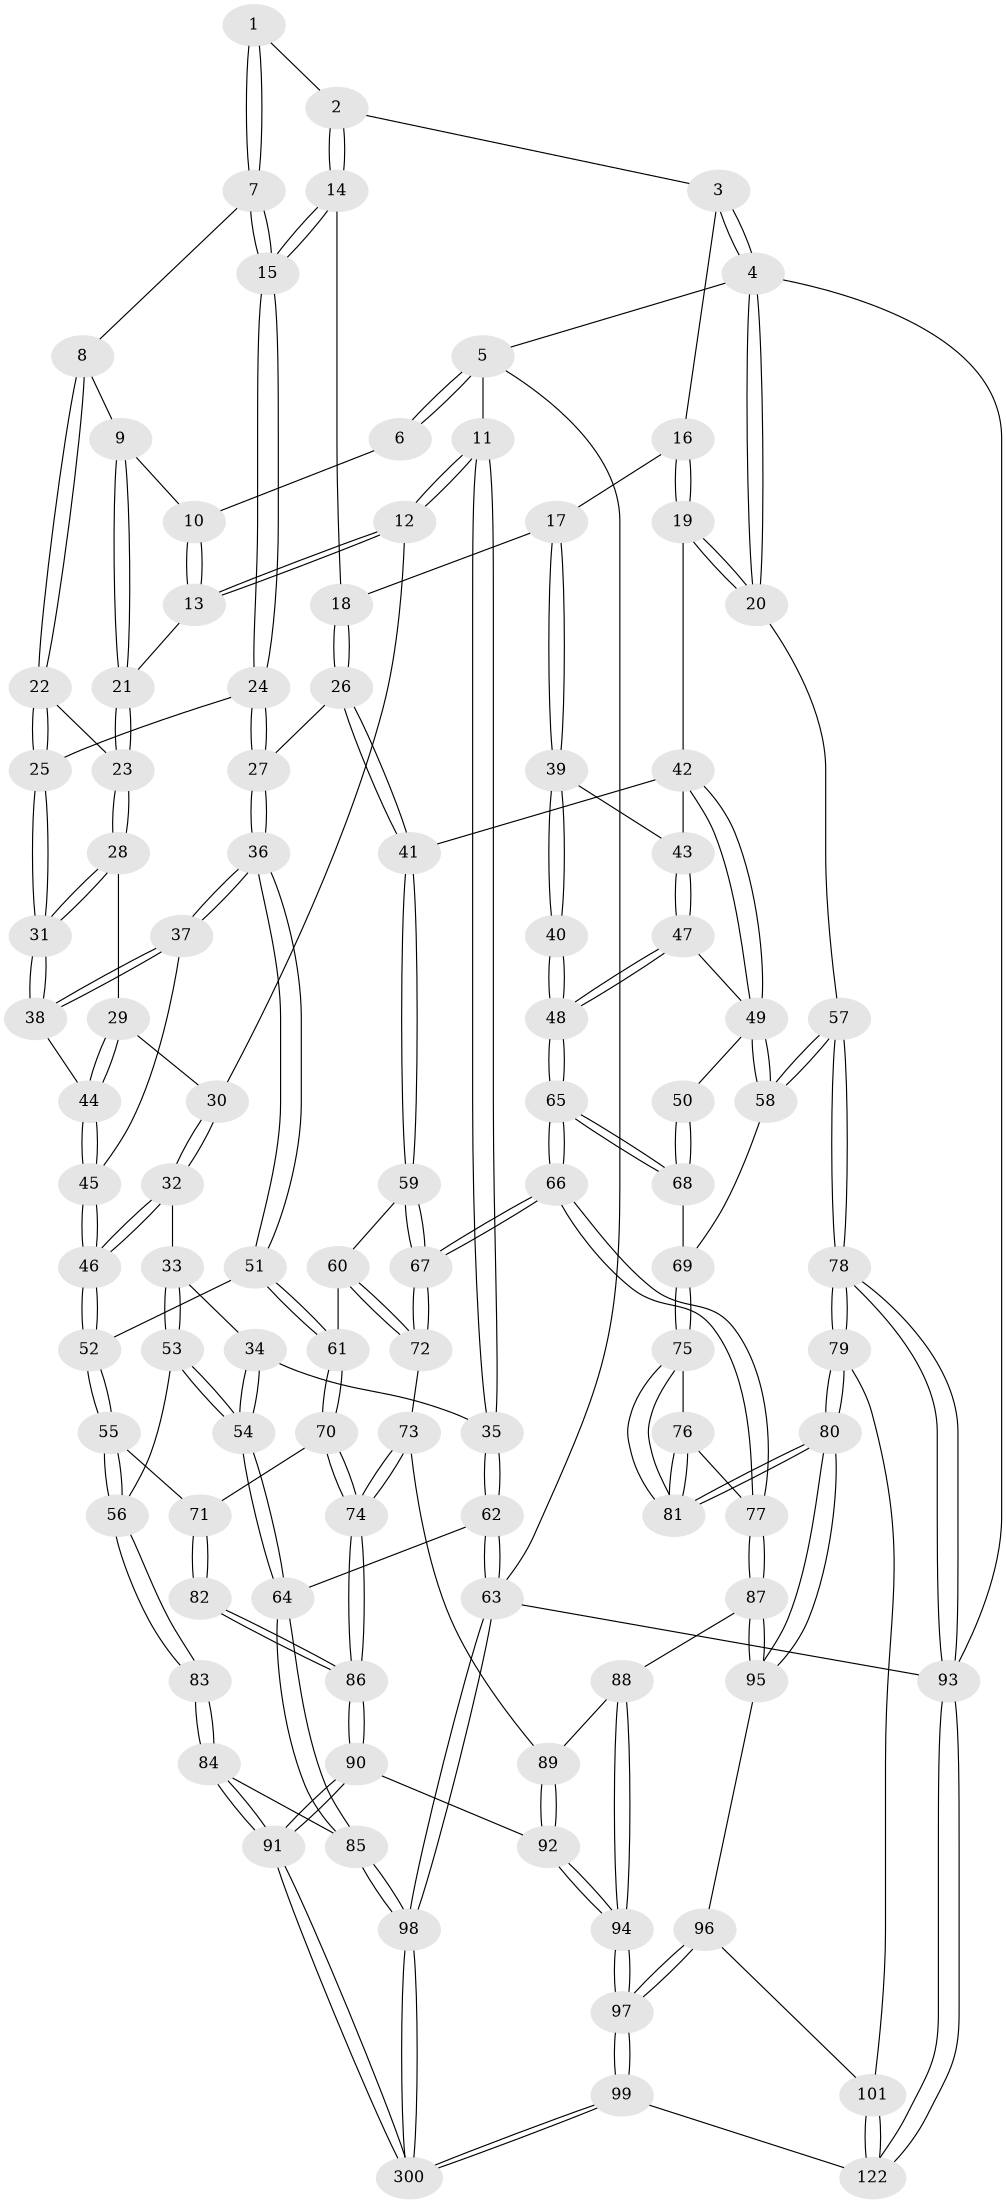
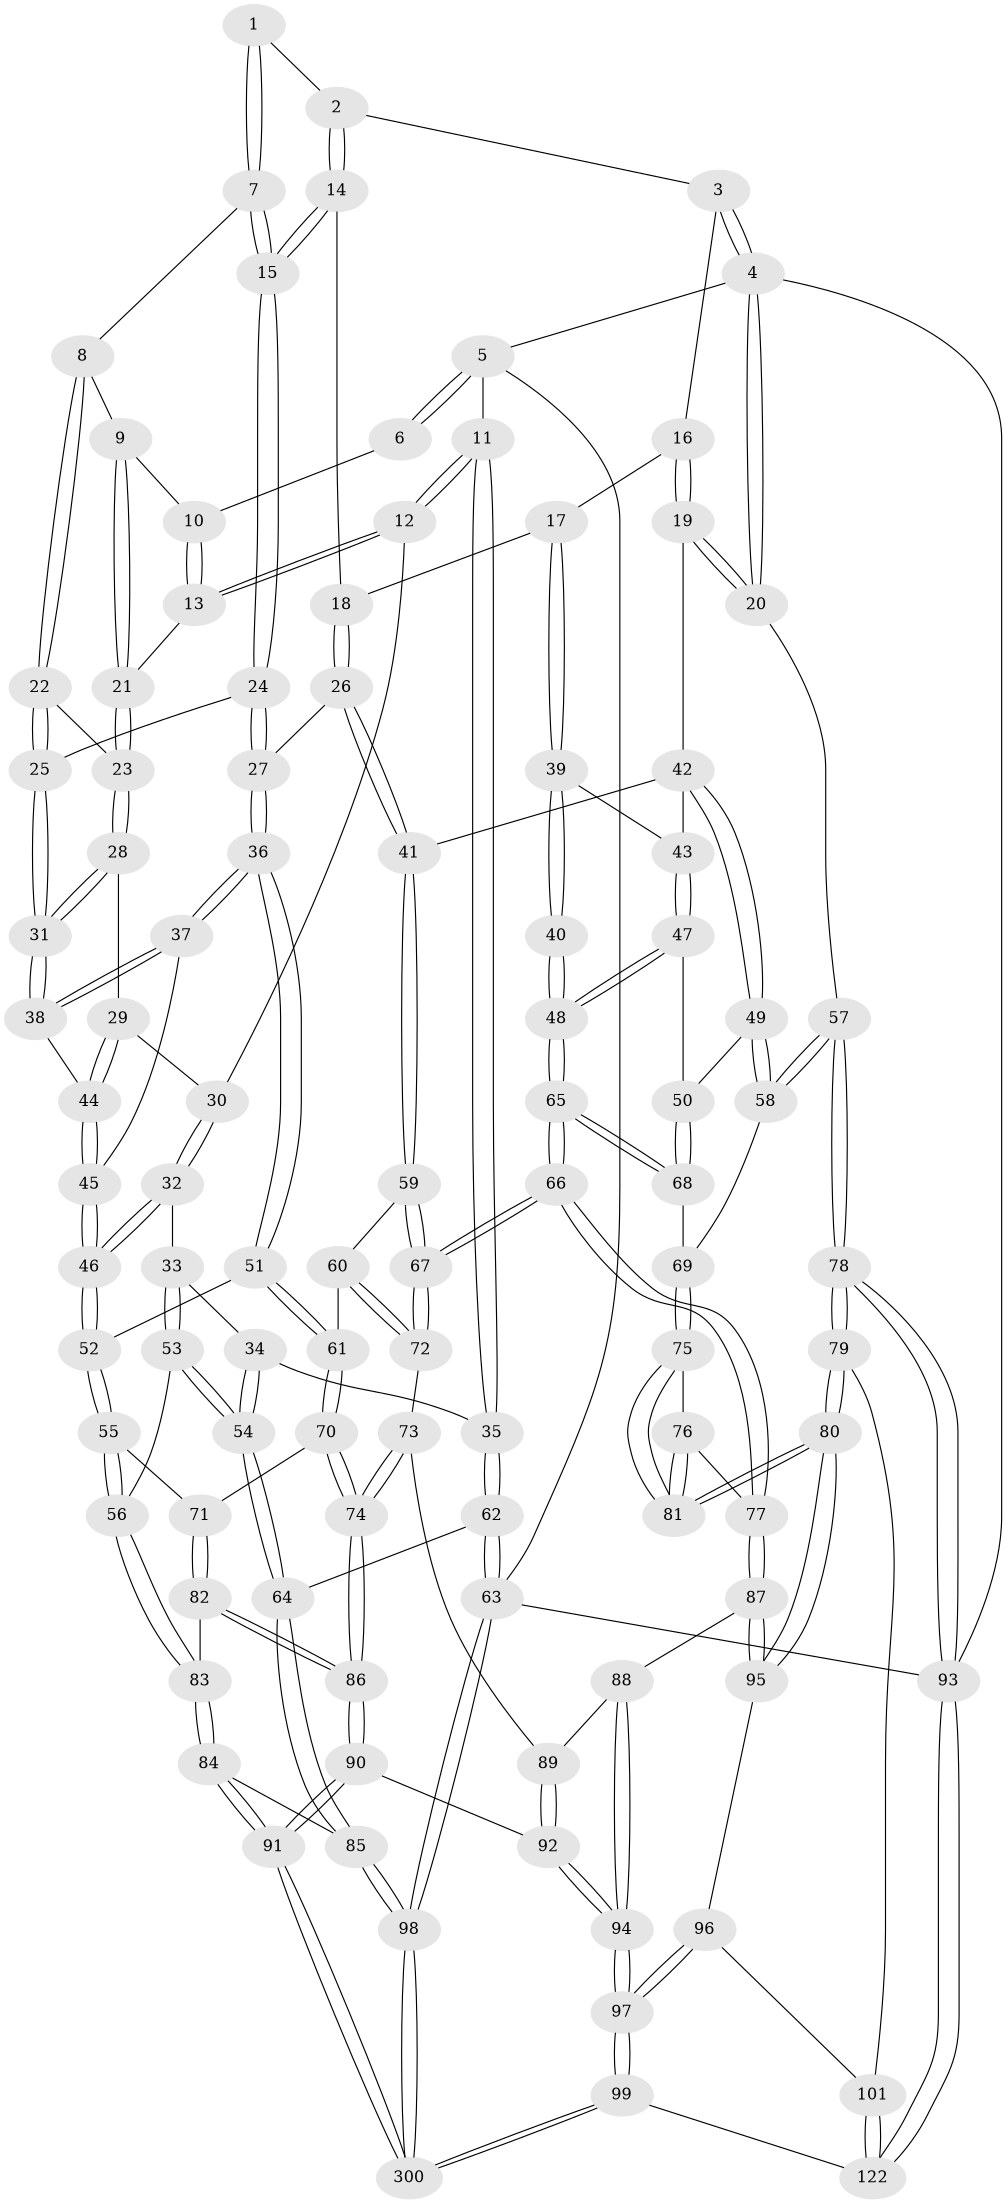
(720, 977) -> (683, 1019)
none -> (200, 1640)
